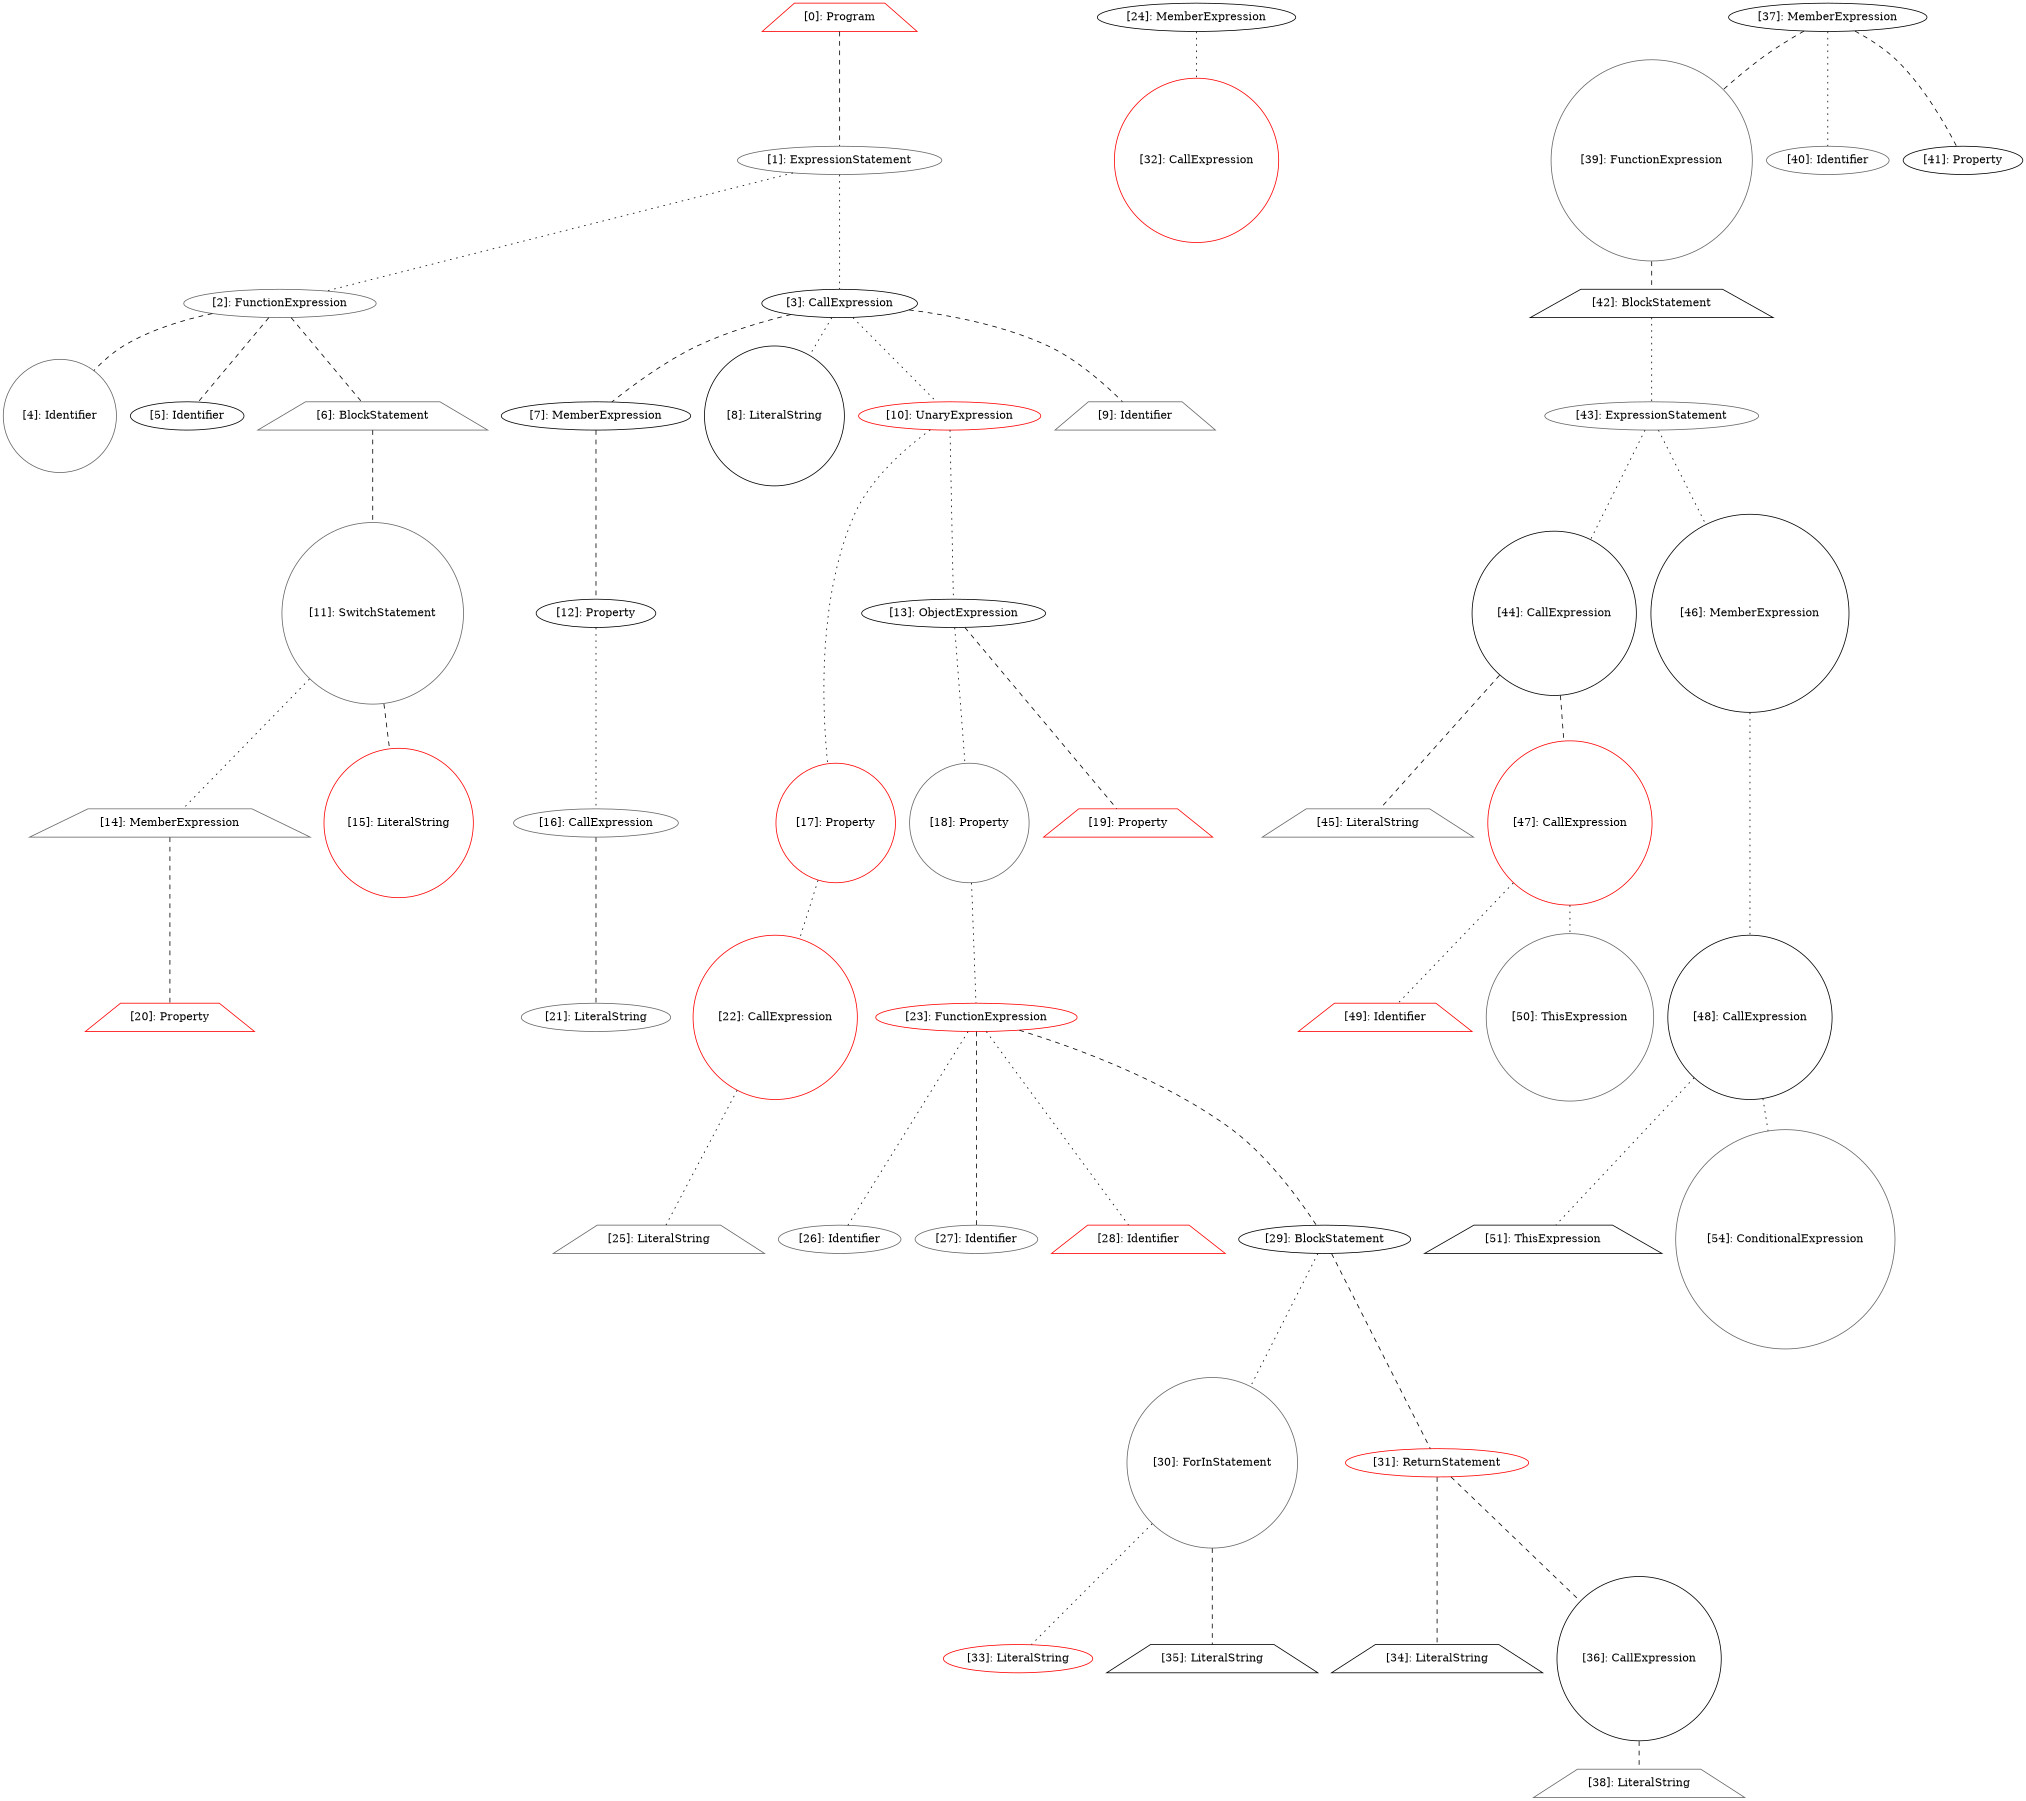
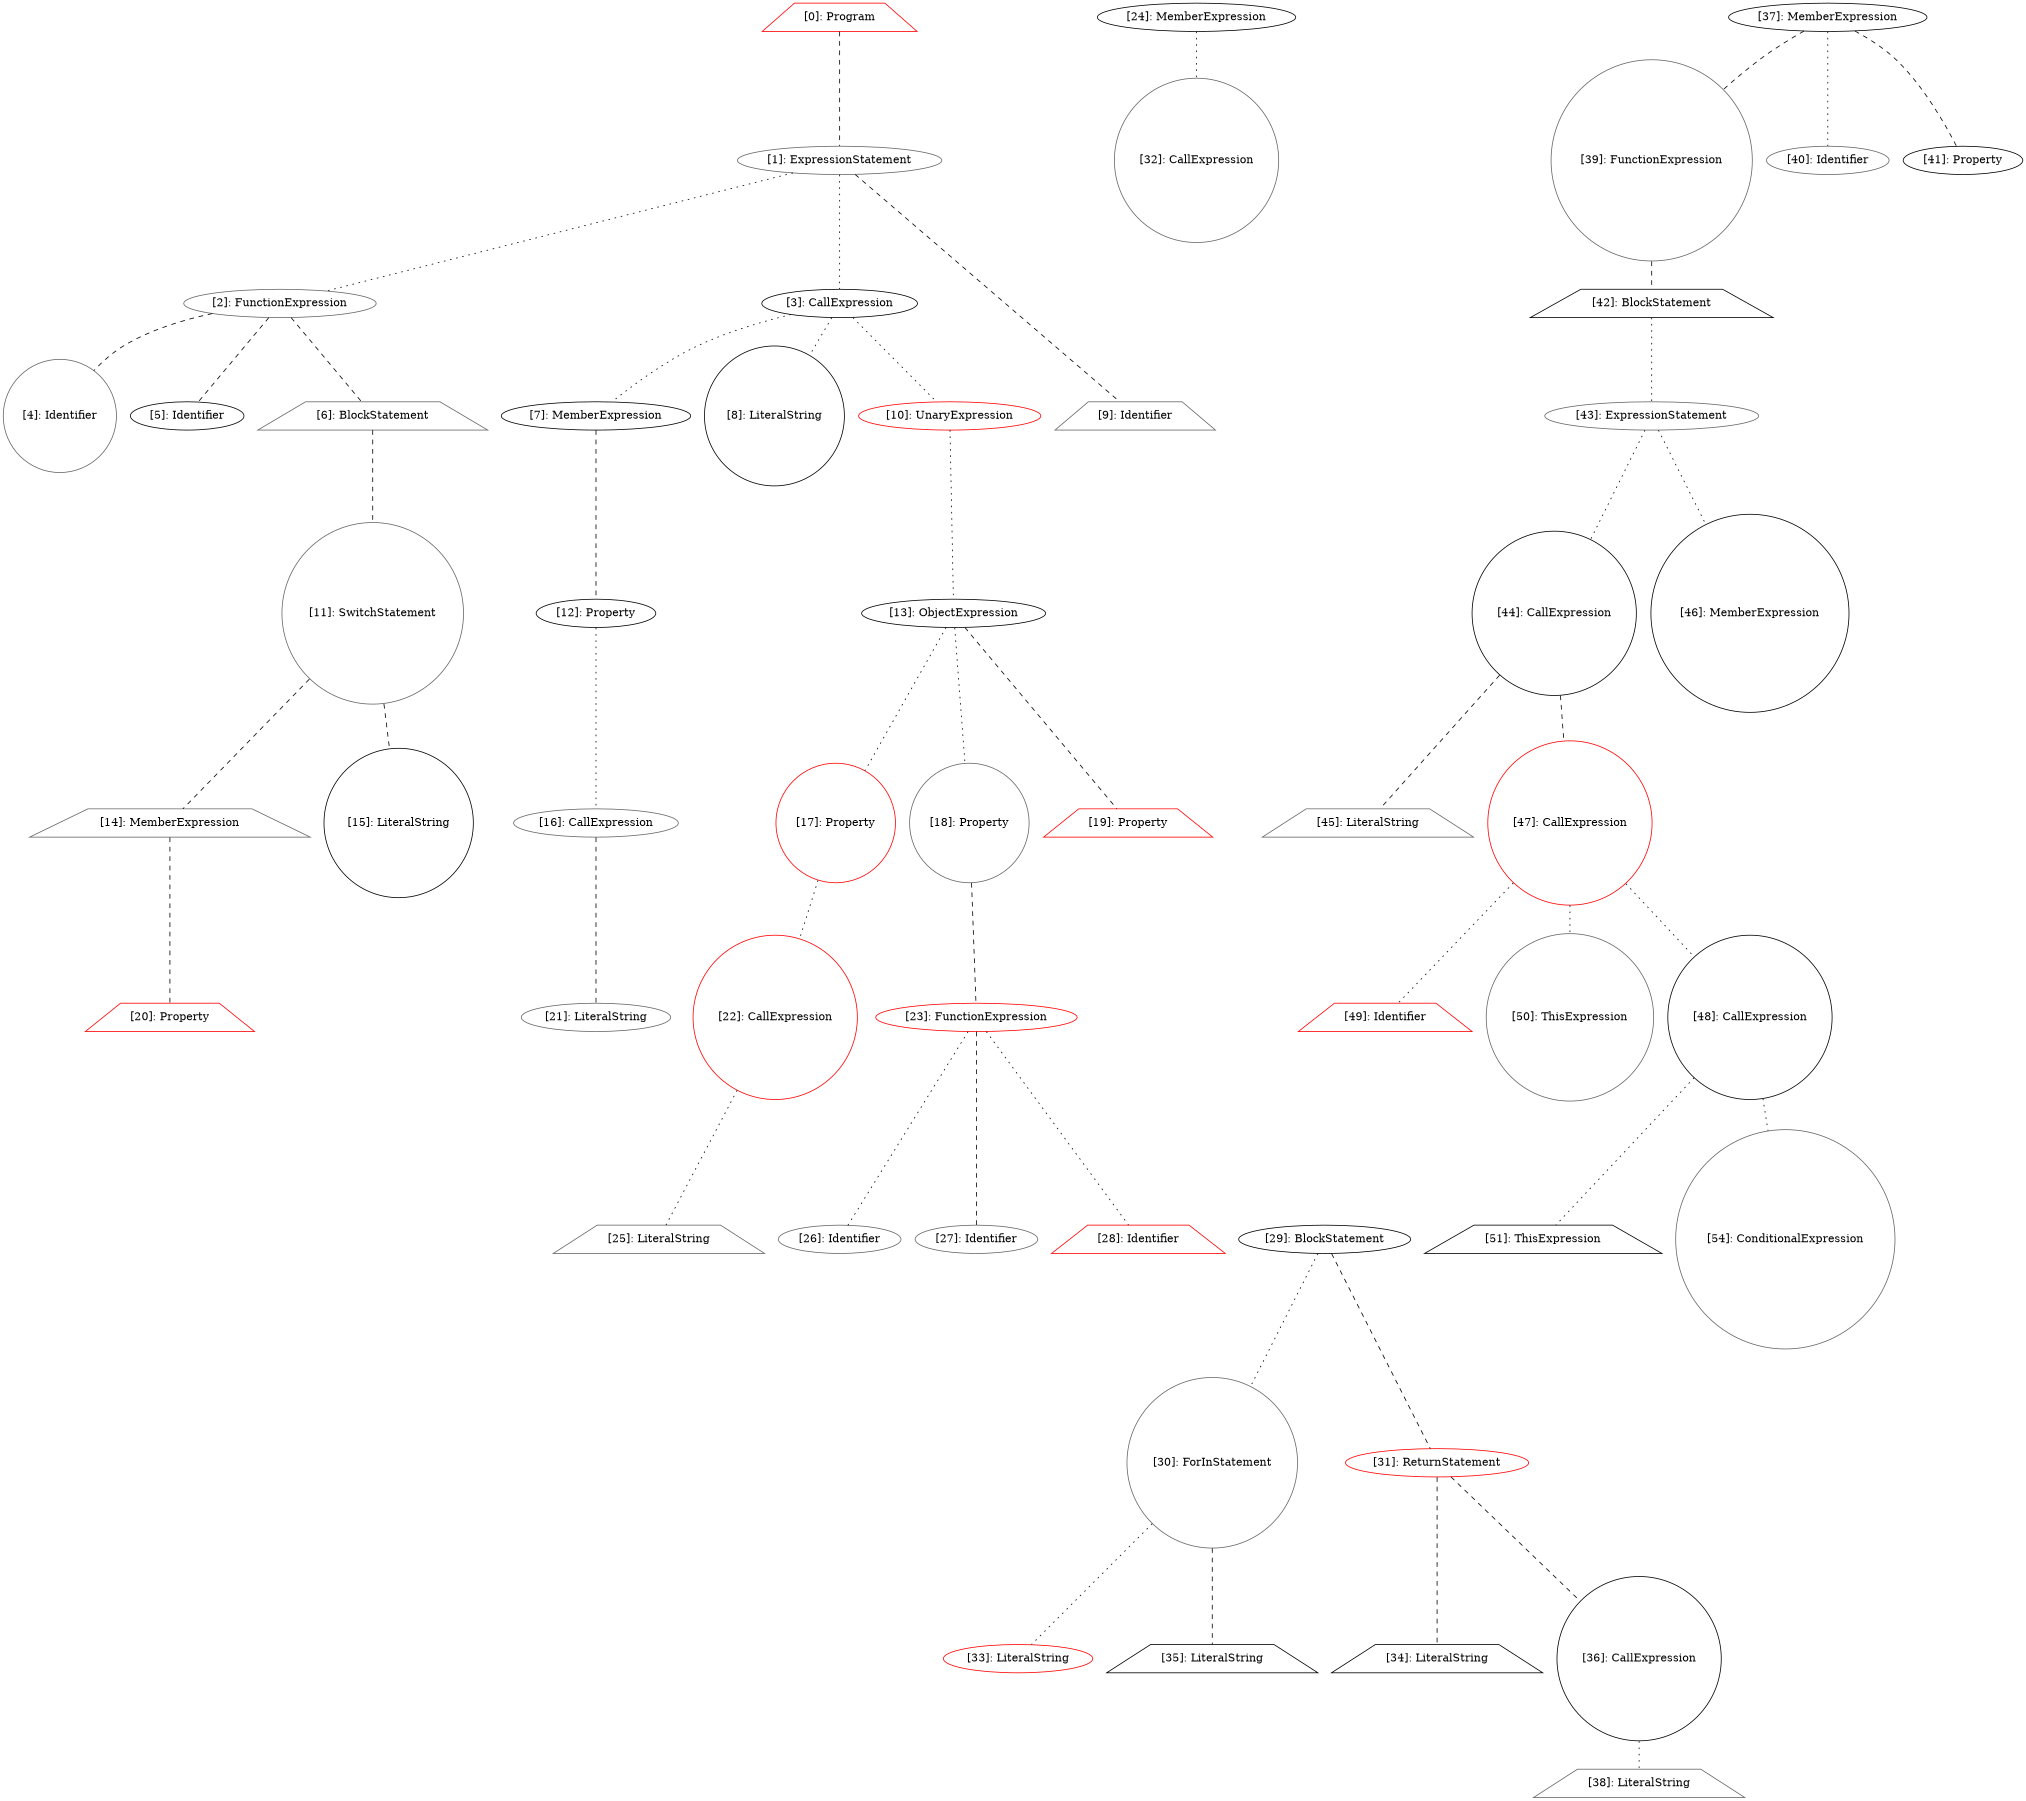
(1197, 160) -> (1197, 160)
(1025, 336) -> (987, 288)
(696, 347) -> (696, 347)
(834, 581) -> (906, 699)
(246, 744) -> (246, 744)
(399, 823) -> (399, 823)
(1750, 824) -> (1660, 920)
(974, 943) -> (974, 943)
(1187, 1100) -> none
(1639, 1755) -> (1639, 1755)
